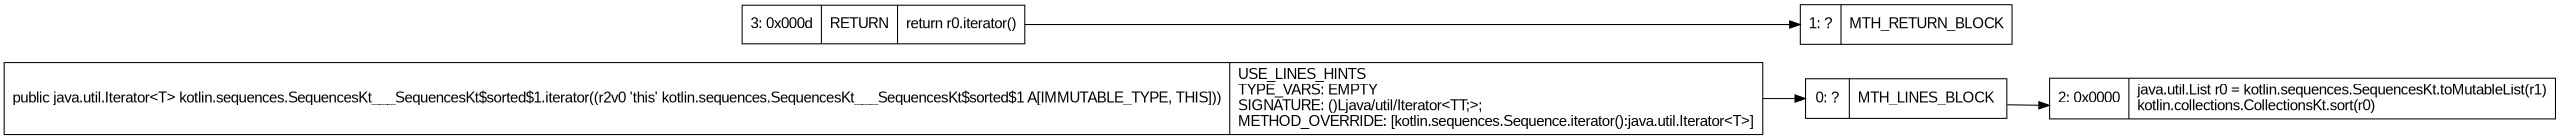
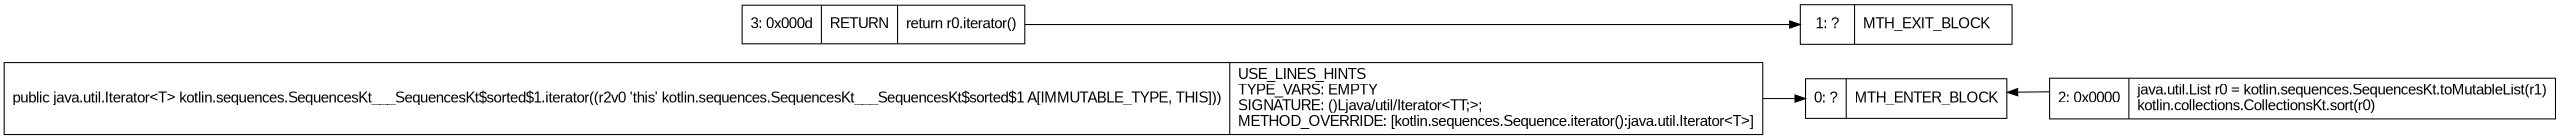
(1927, 24) -> (1927, 24)
(1926, 98) -> (1927, 98)
(2023, 105) -> (2033, 92)
